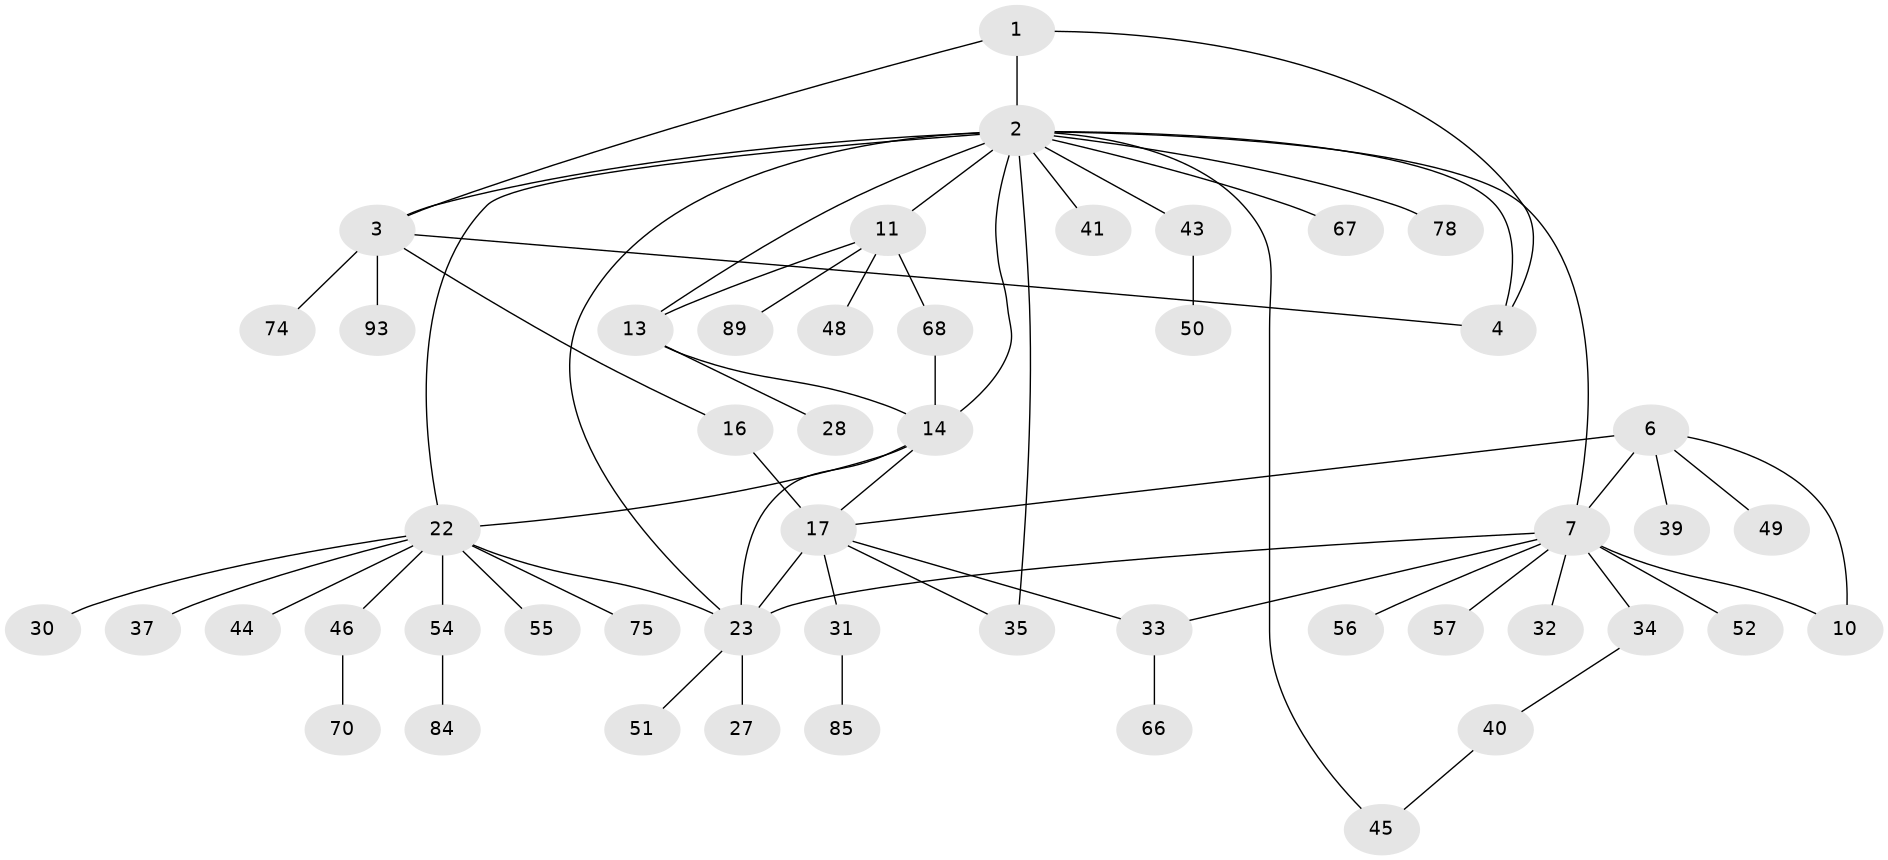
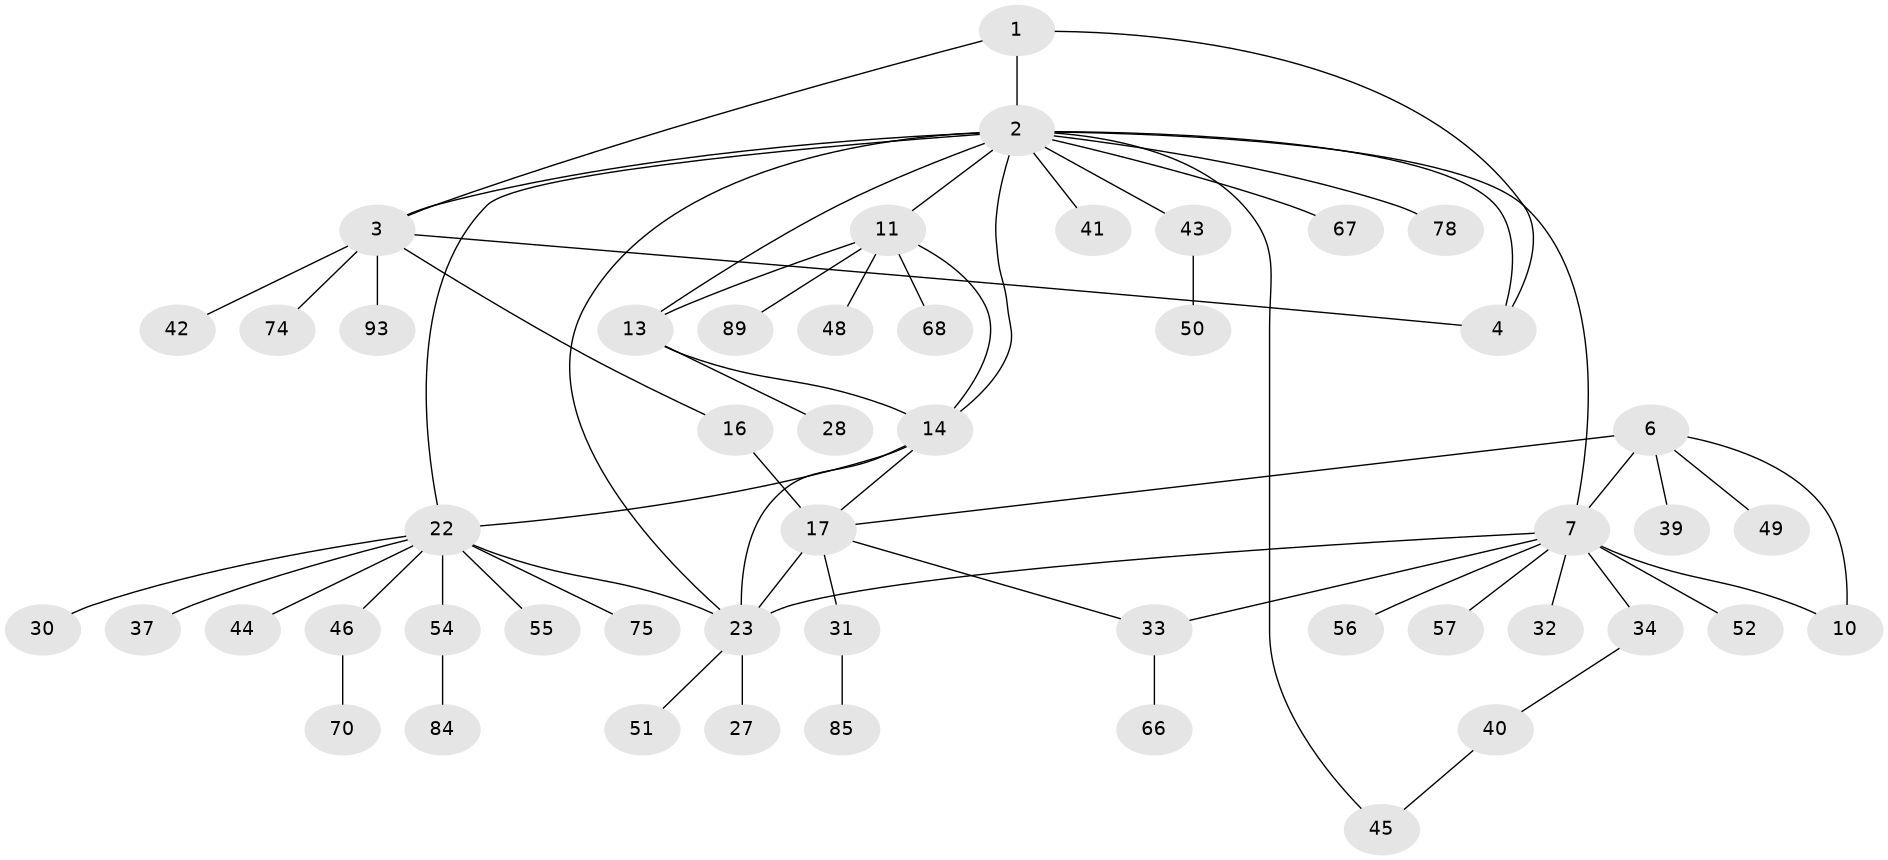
none -> (178, 330)
(935, 380) -> (989, 316)
(1017, 630) -> none
